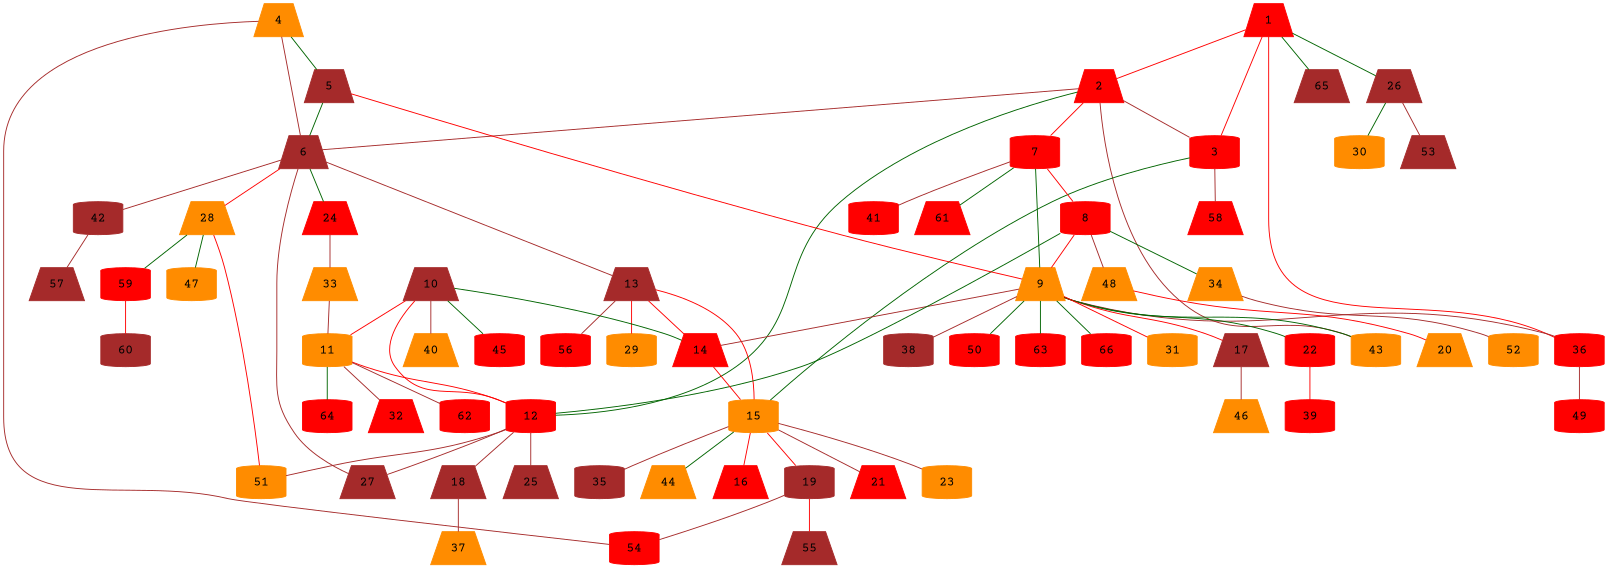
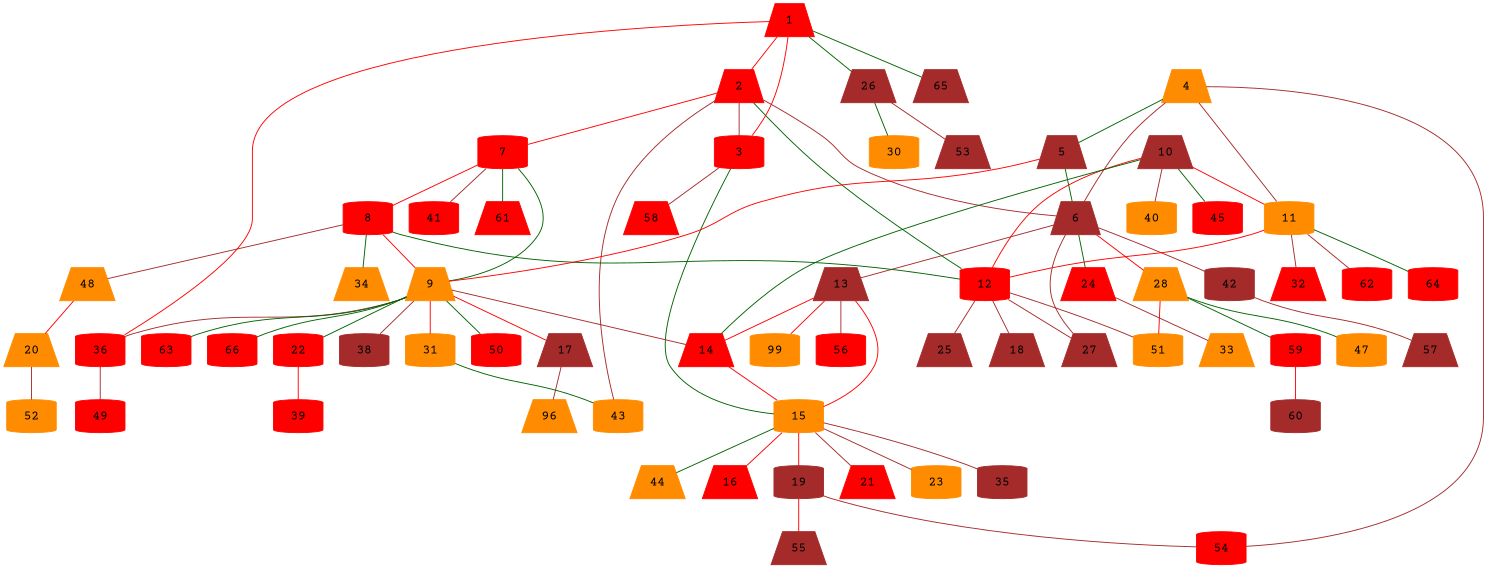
(329, 317) -> (1238, 152)
(1208, 317) -> (524, 383)
(1415, 319) -> (31, 383)
(431, 350) -> (1152, 218)
(632, 350) -> (775, 350)
(1241, 416) -> (549, 416)
(458, 548) -> none
